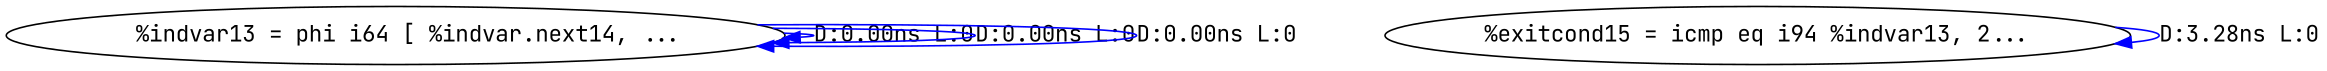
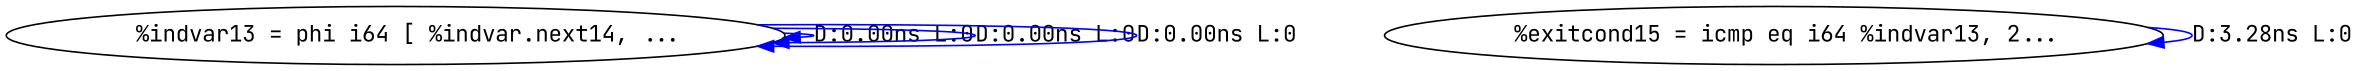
(1758, 36) -> (1774, 36)
